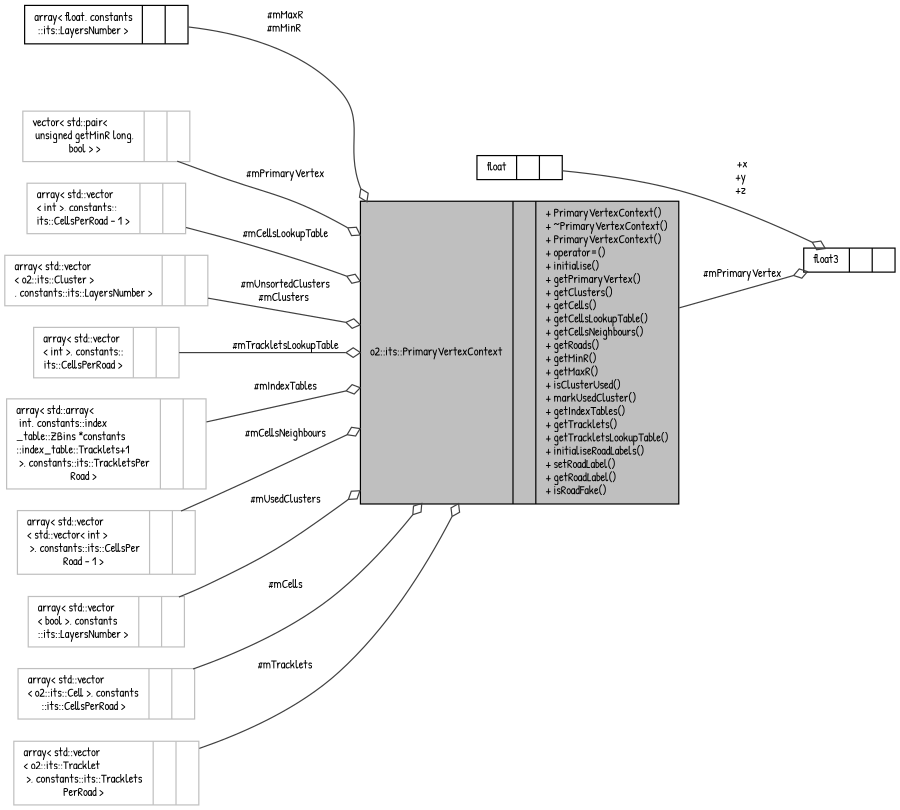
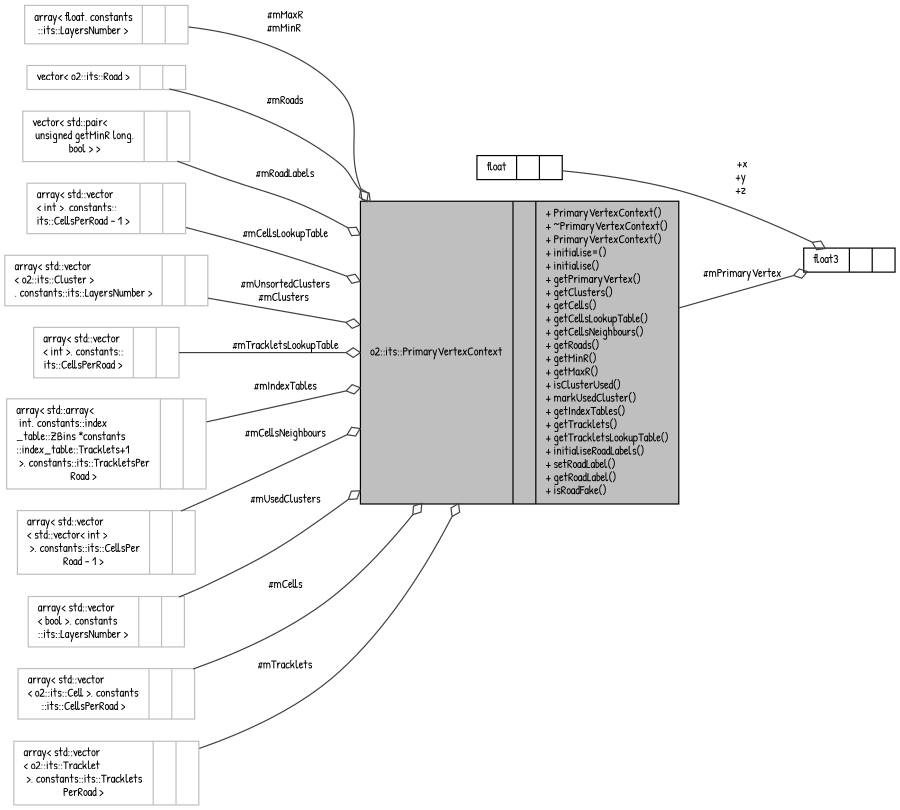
(106, 25) -> (106, 25)
none -> (106, 77)
(284, 174) -> (284, 174)
(576, 253) -> (577, 253)
